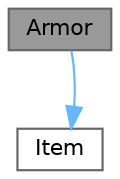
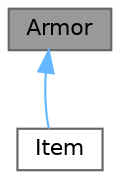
(74, 79) -> (46, 101)
